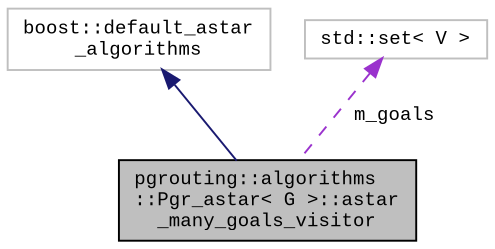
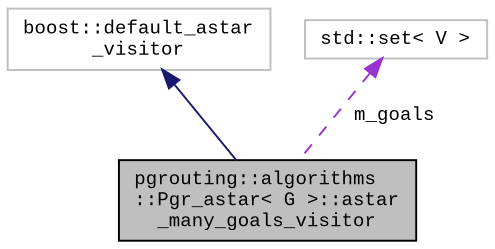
(139, 39) -> (139, 39)
